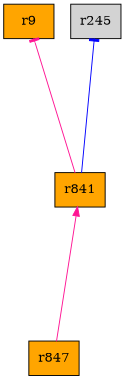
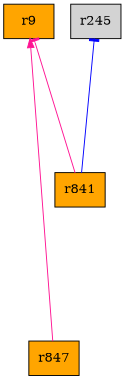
(66, 279) -> (42, 195)
